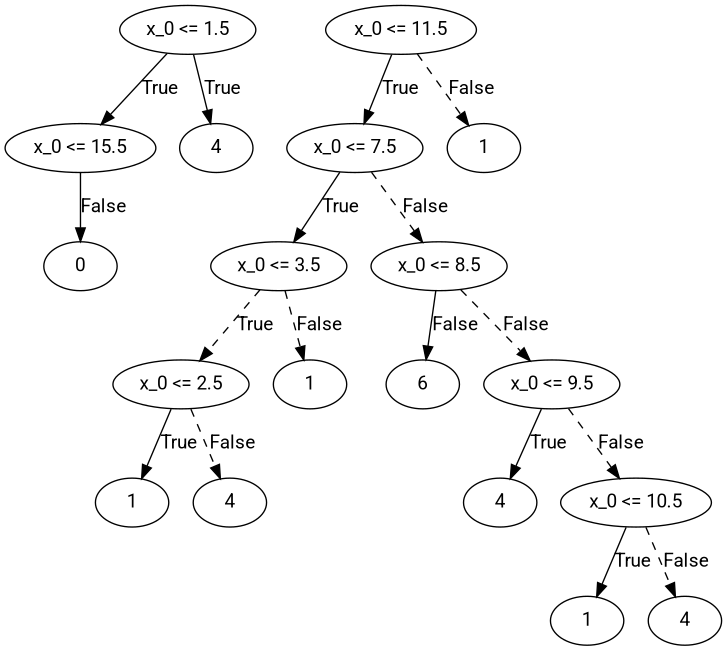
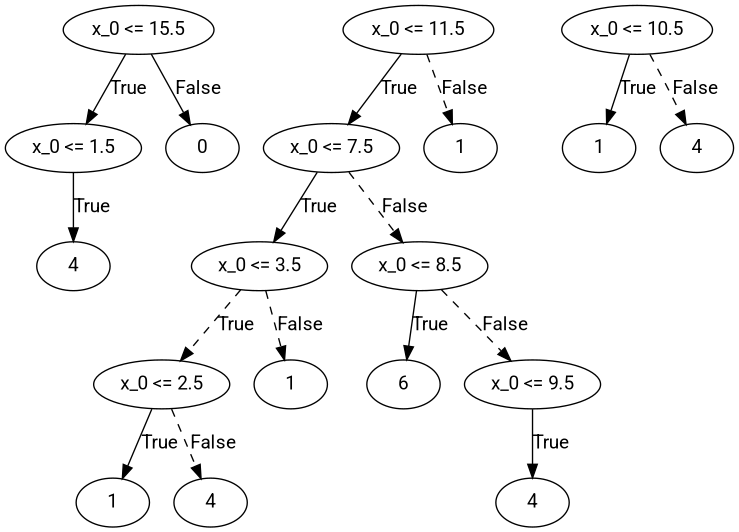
(139, 84) -> (109, 83)
(455, 325) -> (431, 325)
(590, 438) -> none
